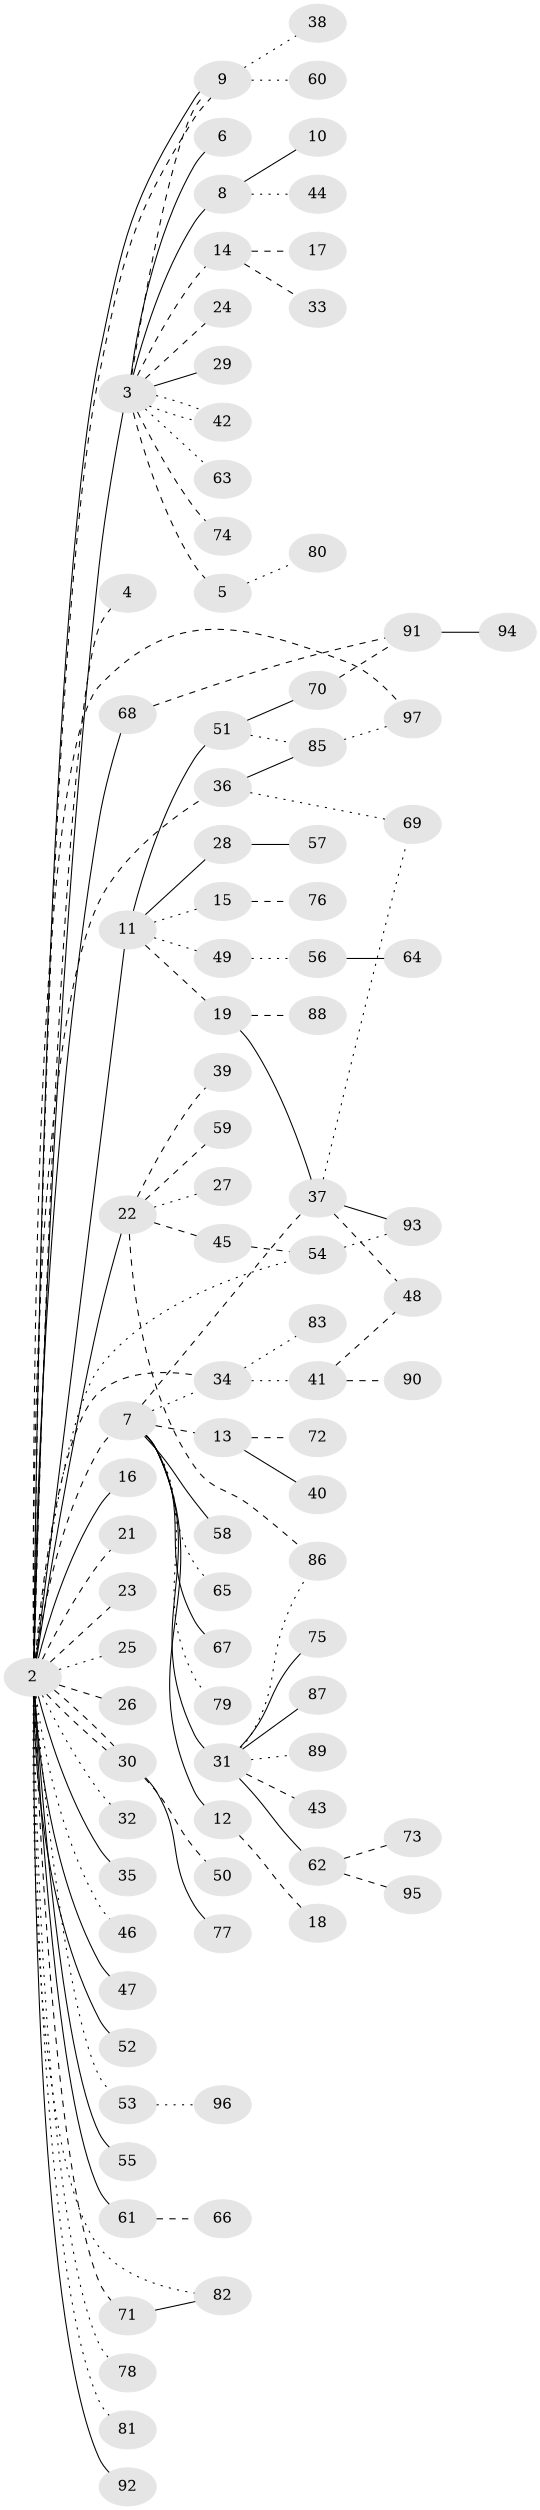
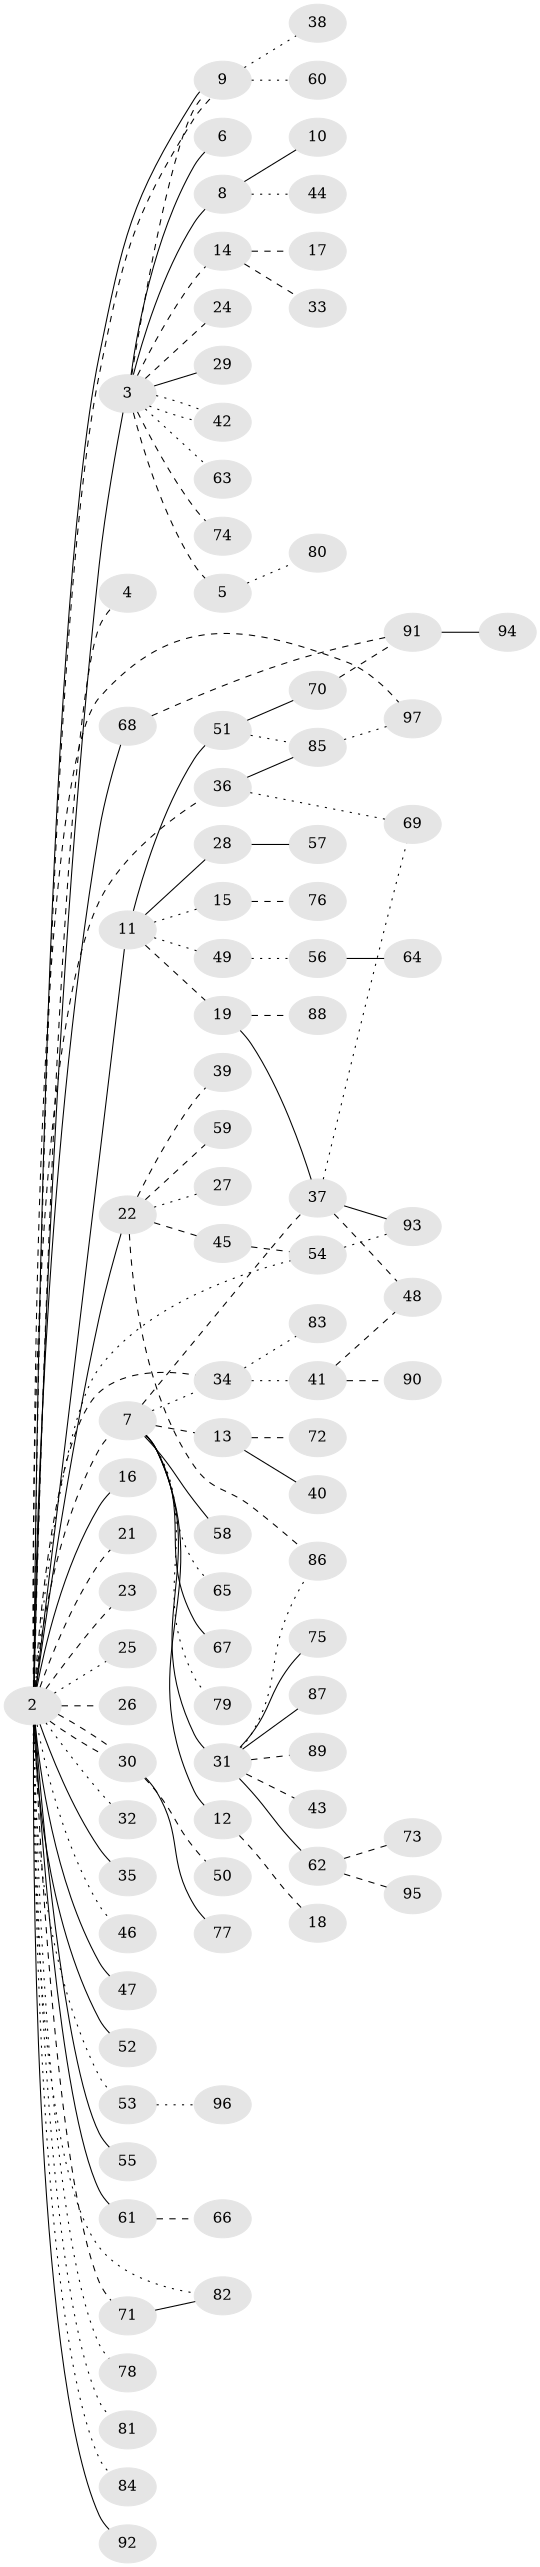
(270, 1757) -> (270, 1757)
none -> (128, 2487)
